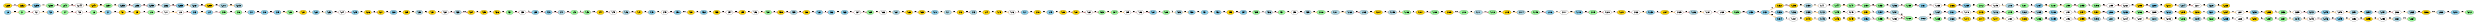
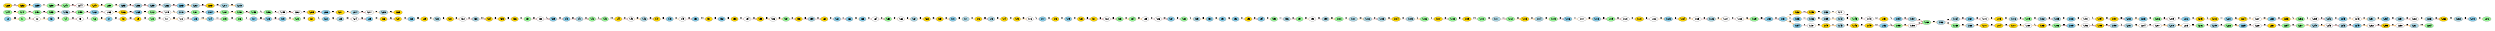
(1829, 6) -> (1847, 15)
